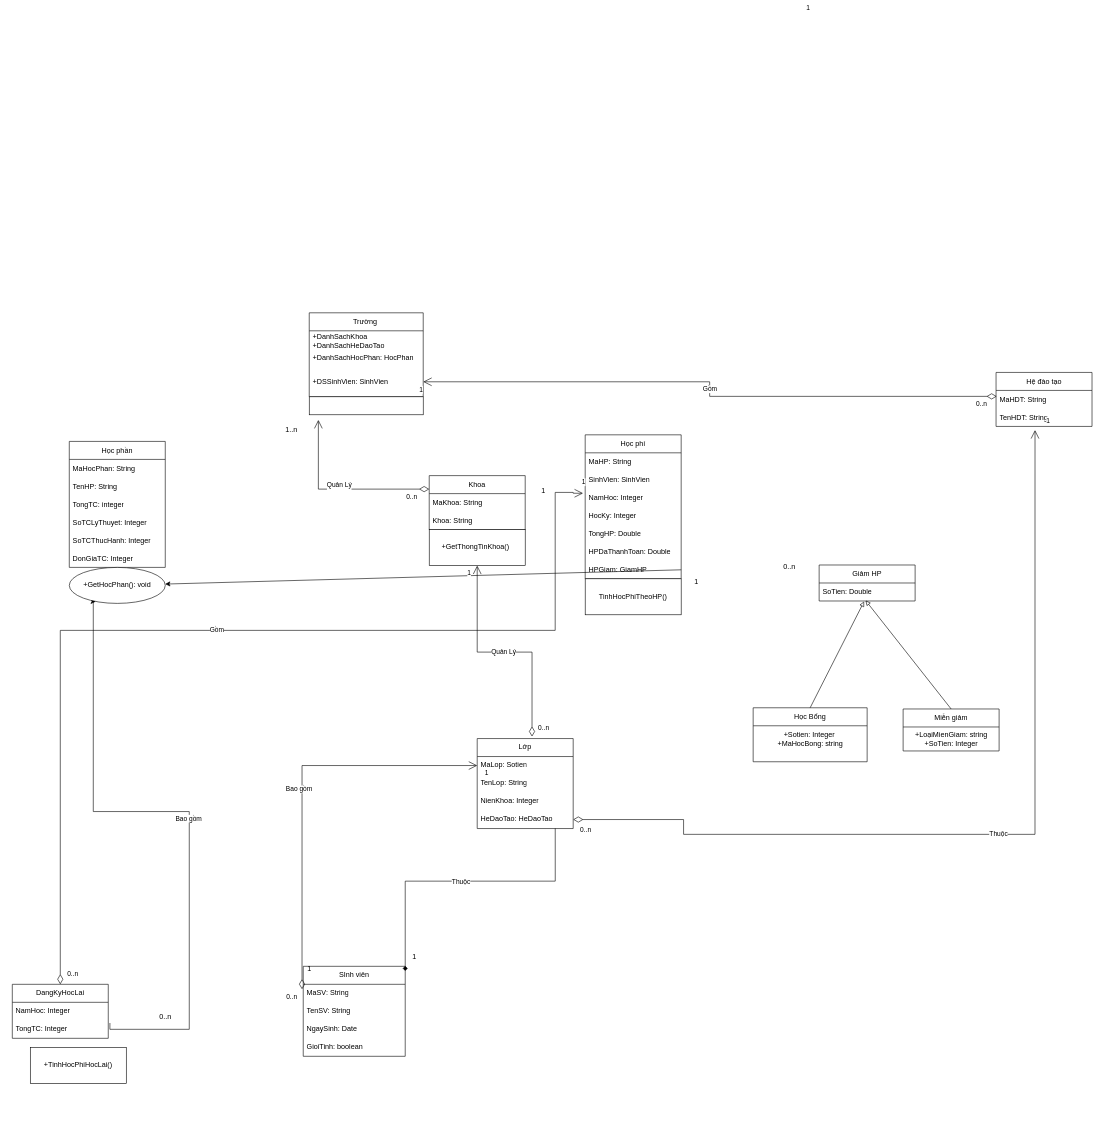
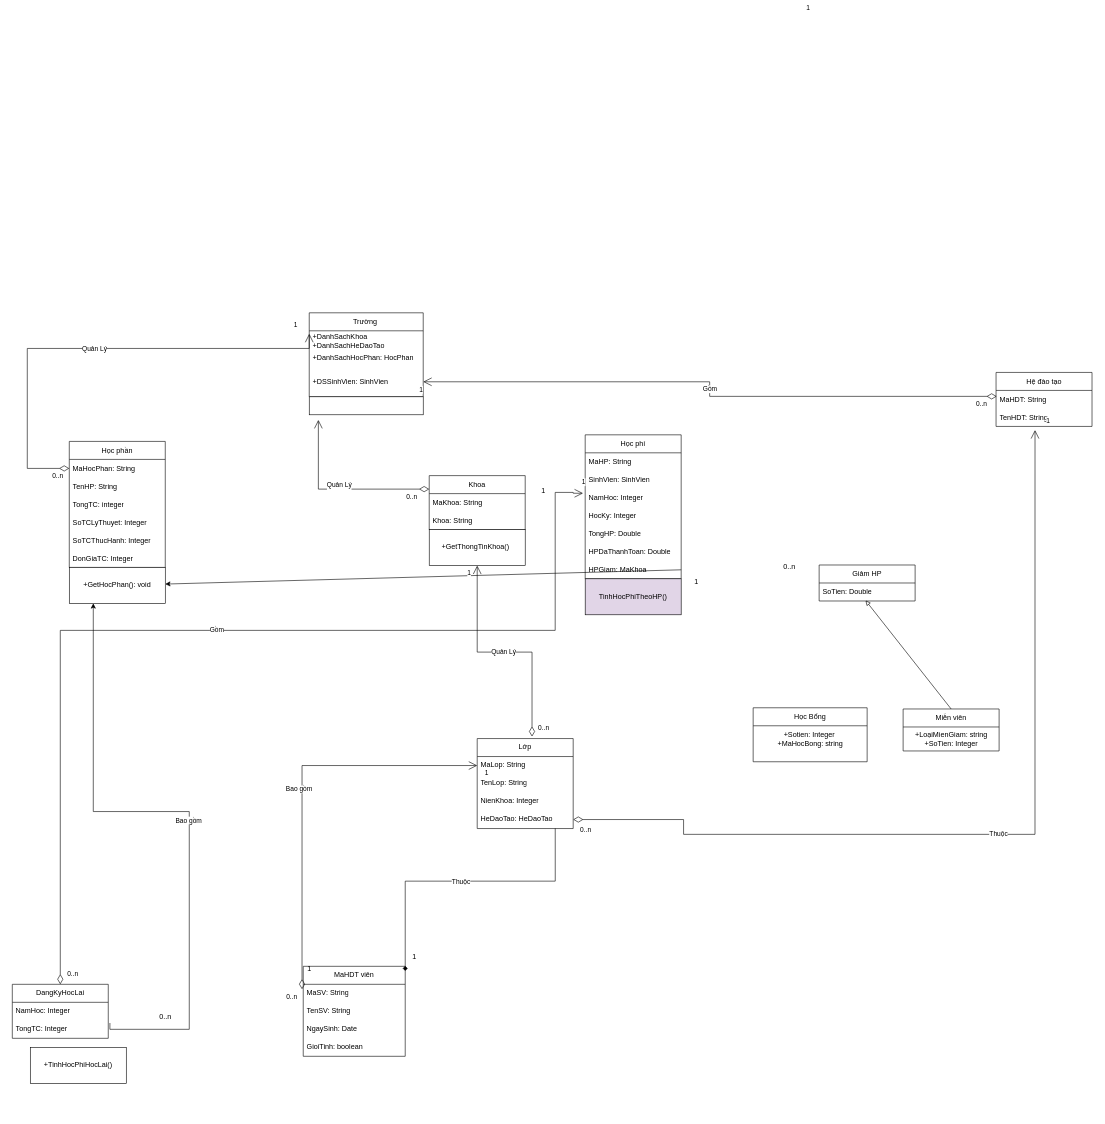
none -> (91, 348)
(291, 429) -> none
(613, 570) -> (614, 570)
(117, 585) -> (117, 585)
(633, 597) -> (633, 597)
(836, 657) -> none
(951, 718) -> (951, 718)
(504, 765) -> (504, 765)
(354, 975) -> (354, 975)
